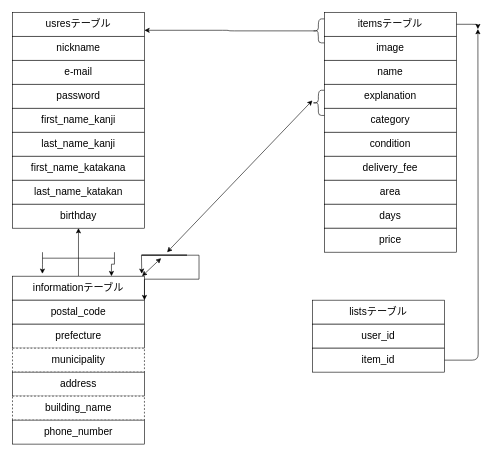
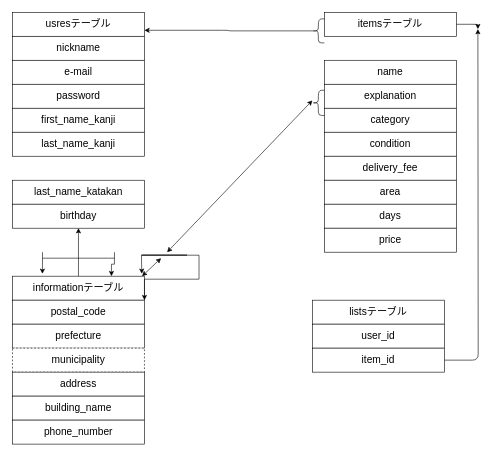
(390, 48) -> none
(78, 168) -> none
(78, 408) -> (78, 408)
